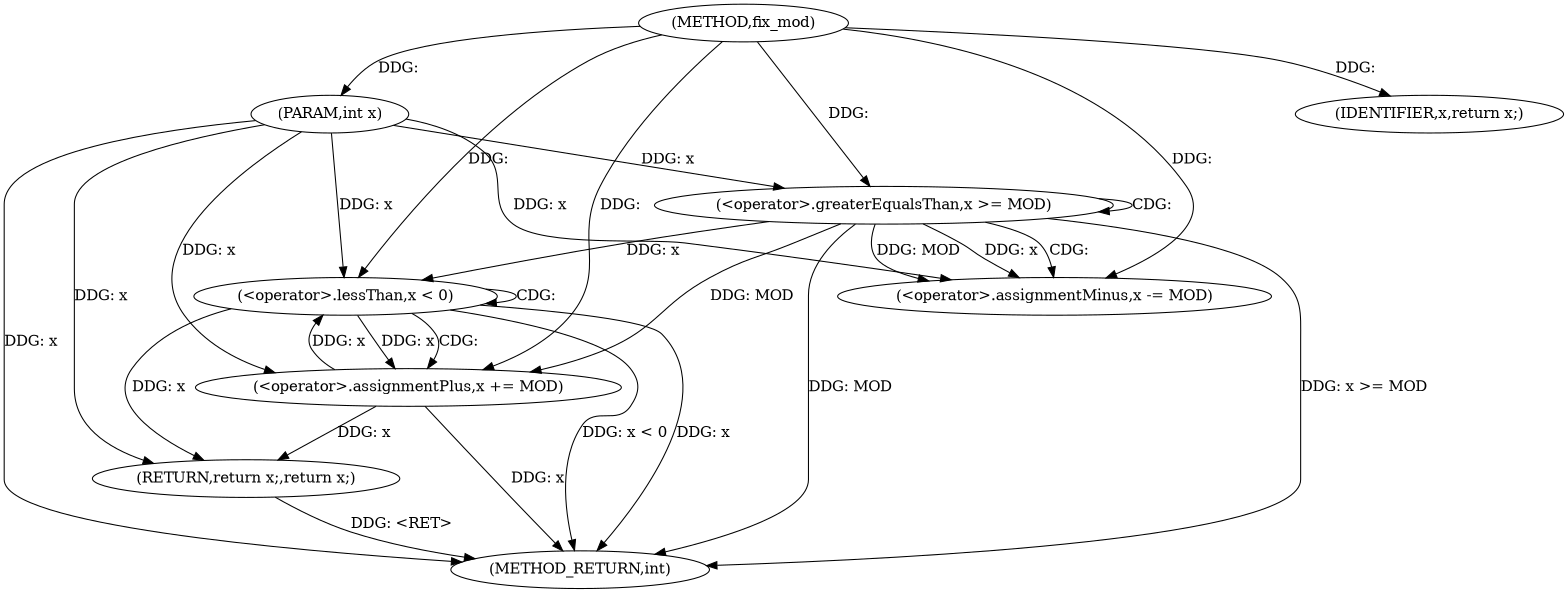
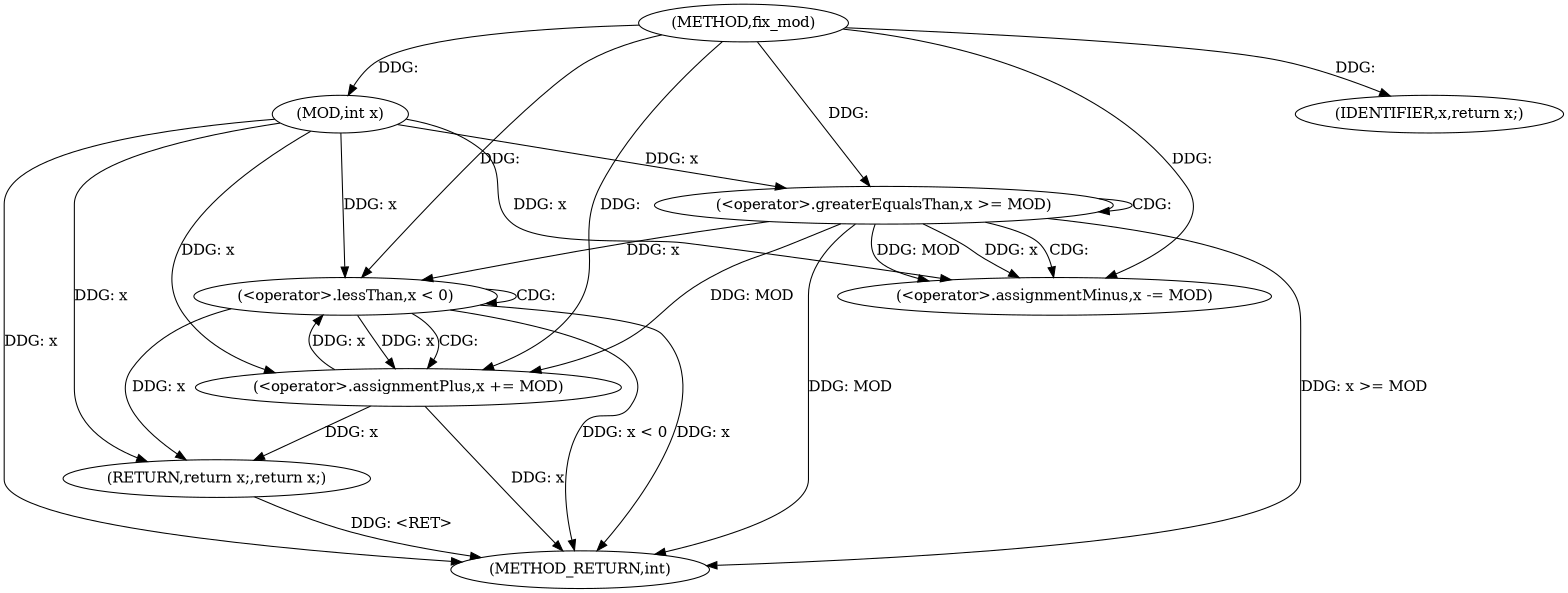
(330, 114) -> (340, 114)
